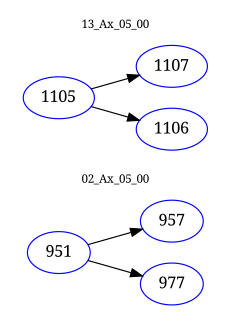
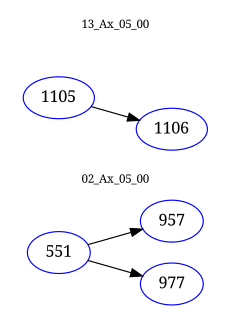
(172, 66) -> none
(59, 253) -> (59, 253)
